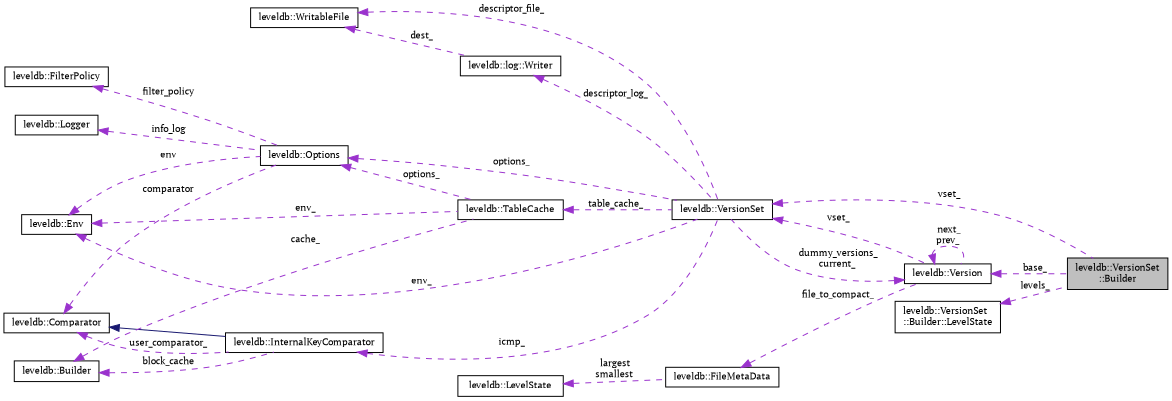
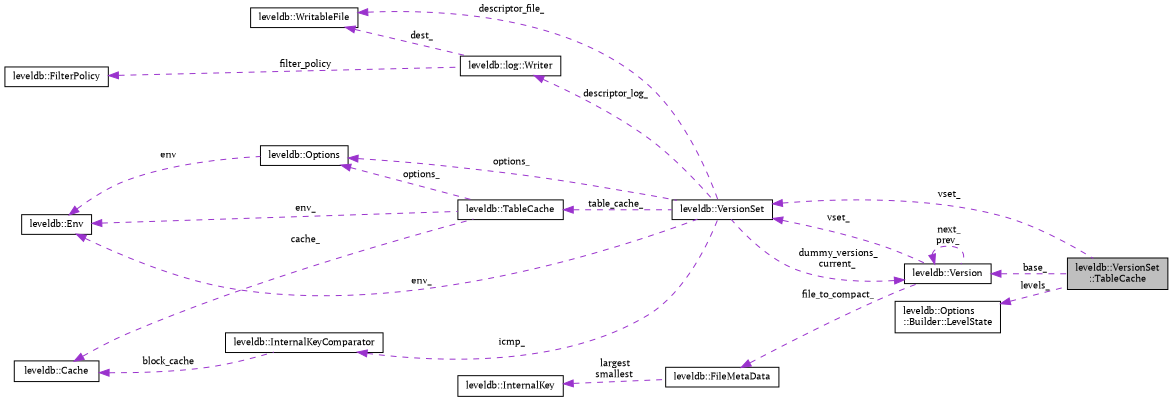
(192, 115) -> (289, 71)
(57, 125) -> none
(1118, 274) -> (1118, 274)
(948, 317) -> (948, 317)
(57, 323) -> none
(57, 371) -> (57, 371)
(511, 386) -> (511, 386)
